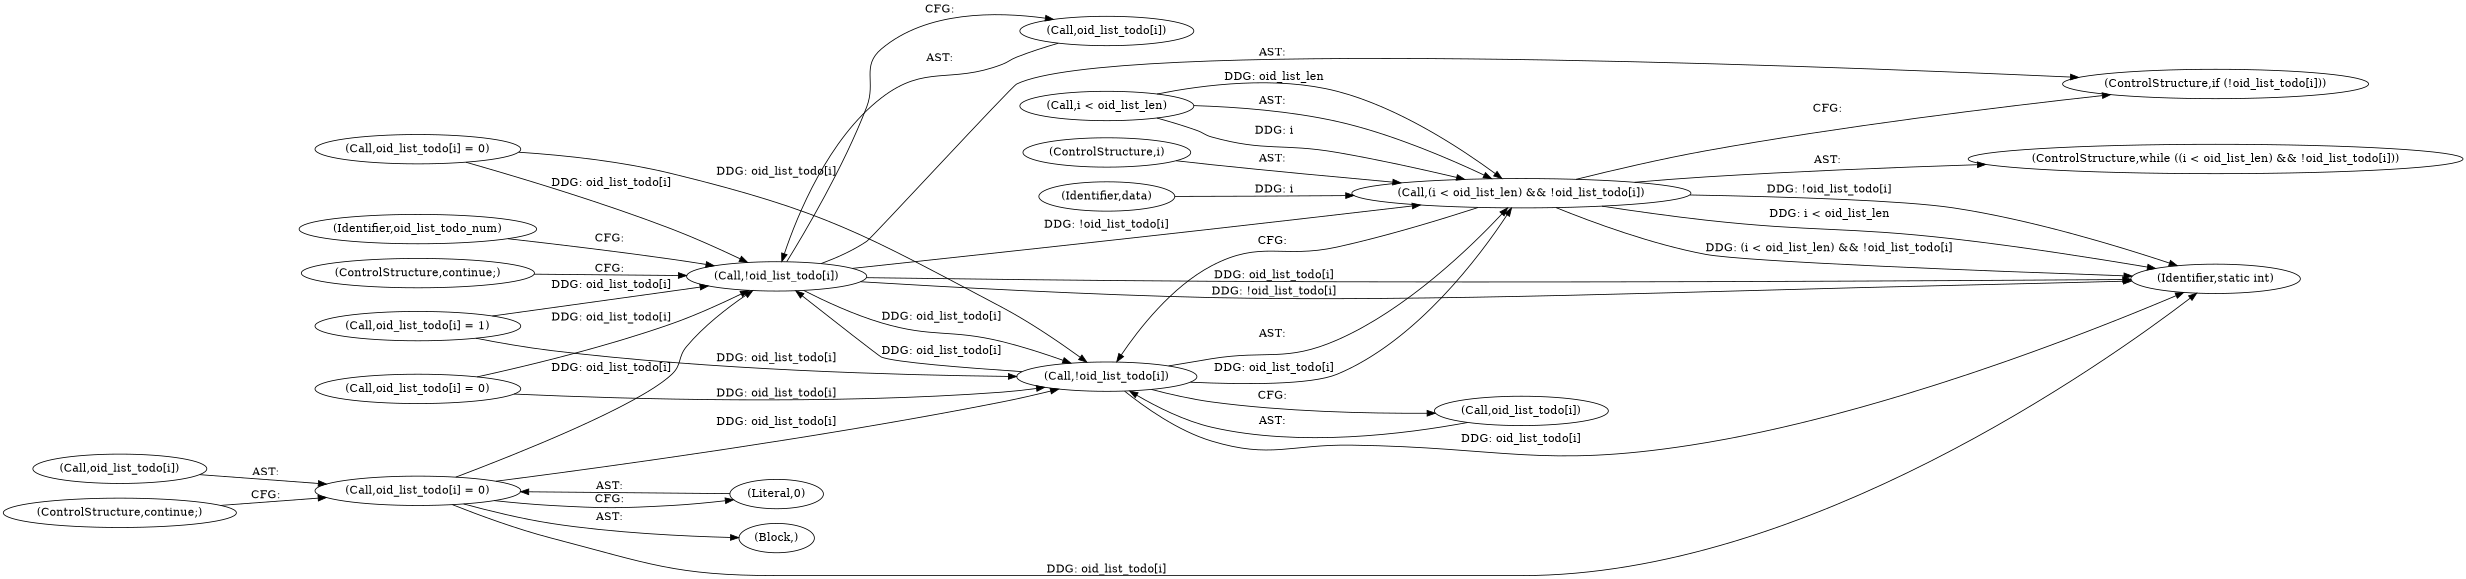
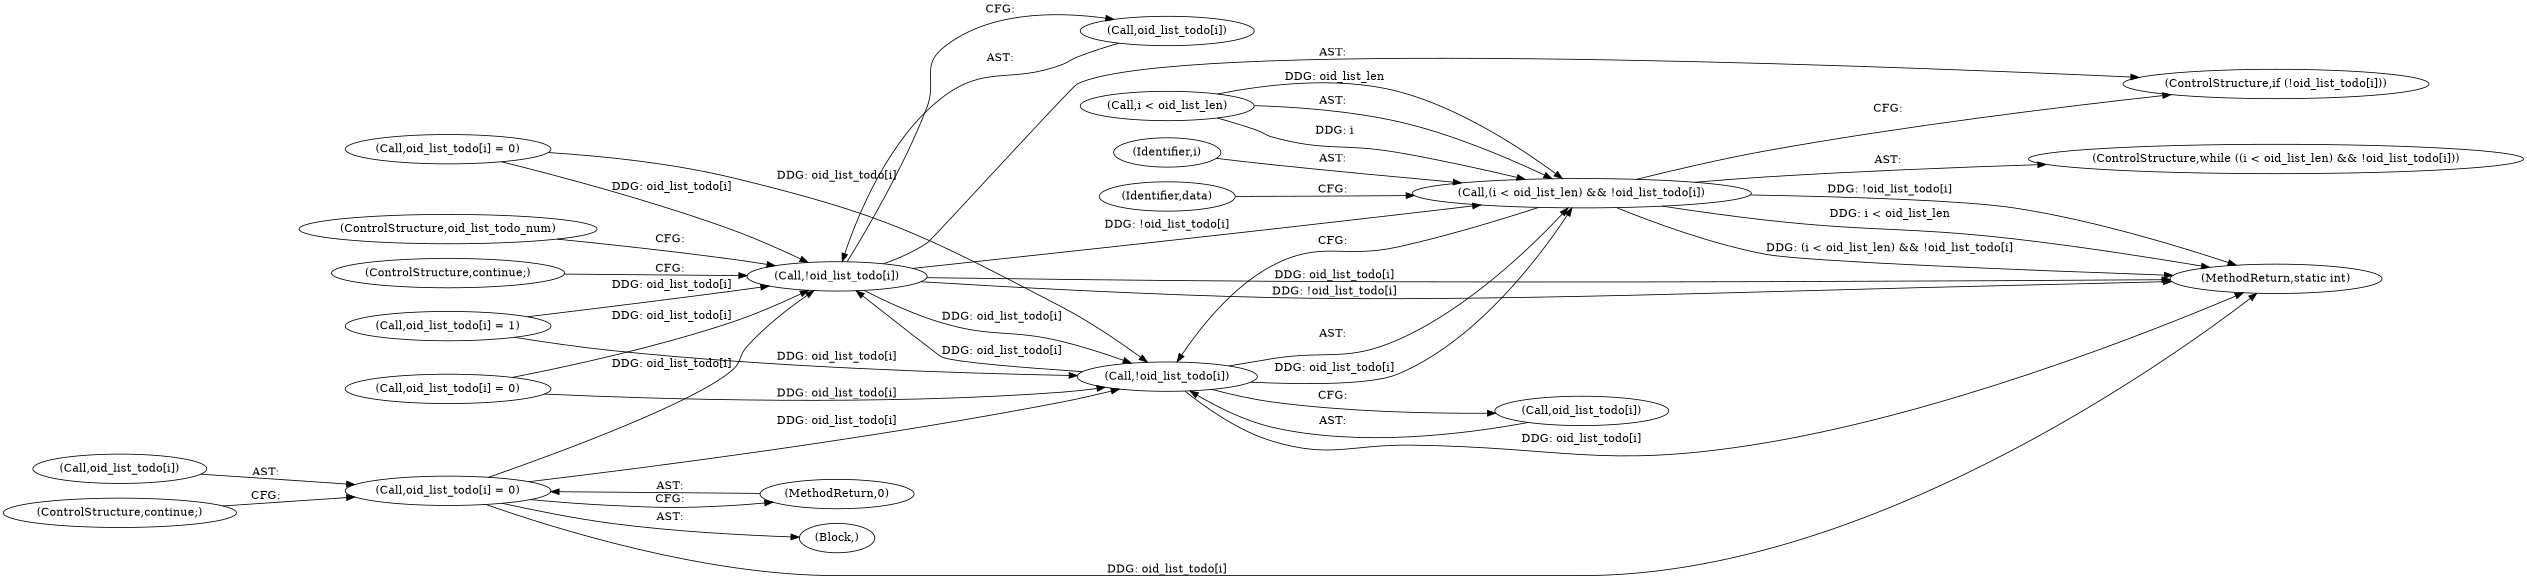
(1107, 152) -> (1167, 152)
(1274, 190) -> (1335, 190)
(418, 229) -> (448, 229)
(2216, 279) -> (2276, 279)
(777, 494) -> (837, 494)
